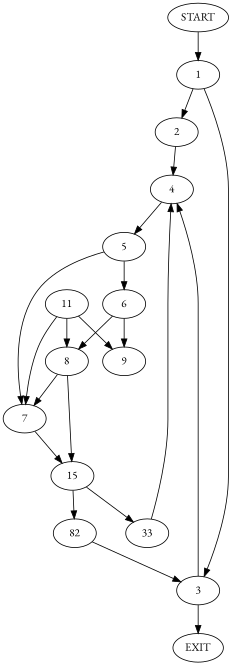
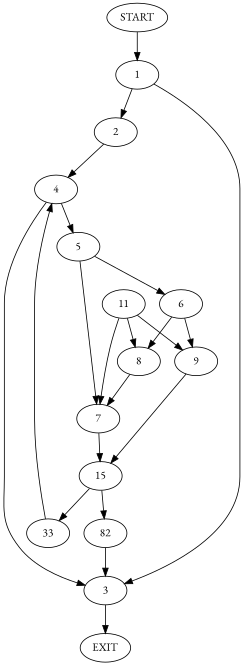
(198, 393) -> (4, 406)
(69, 415) -> (151, 415)
